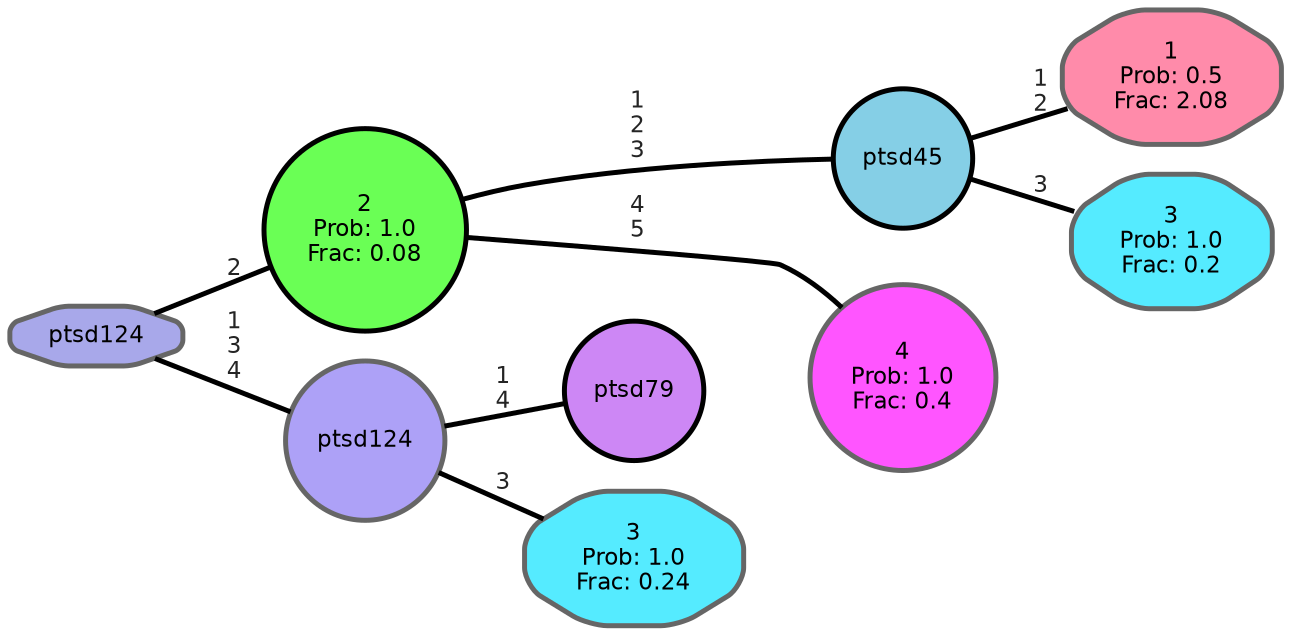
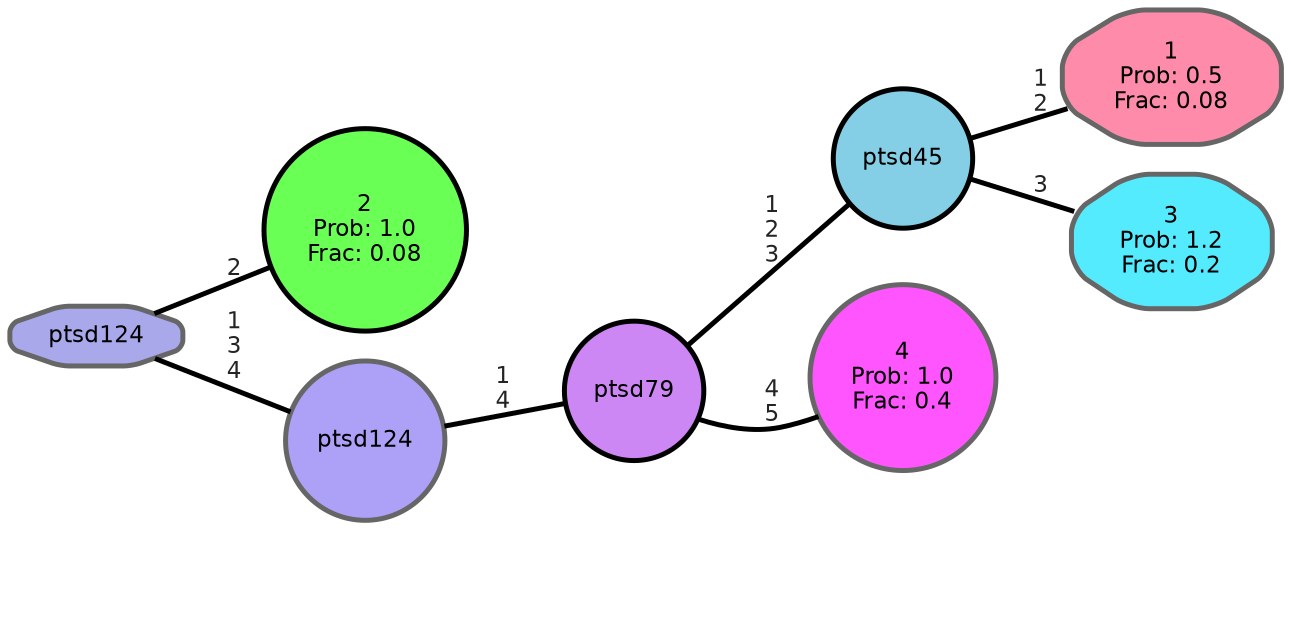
(1172, 77) -> (1172, 77)
(646, 169) -> (768, 275)
(1172, 241) -> (1172, 241)
(661, 253) -> (759, 429)
(634, 558) -> none
